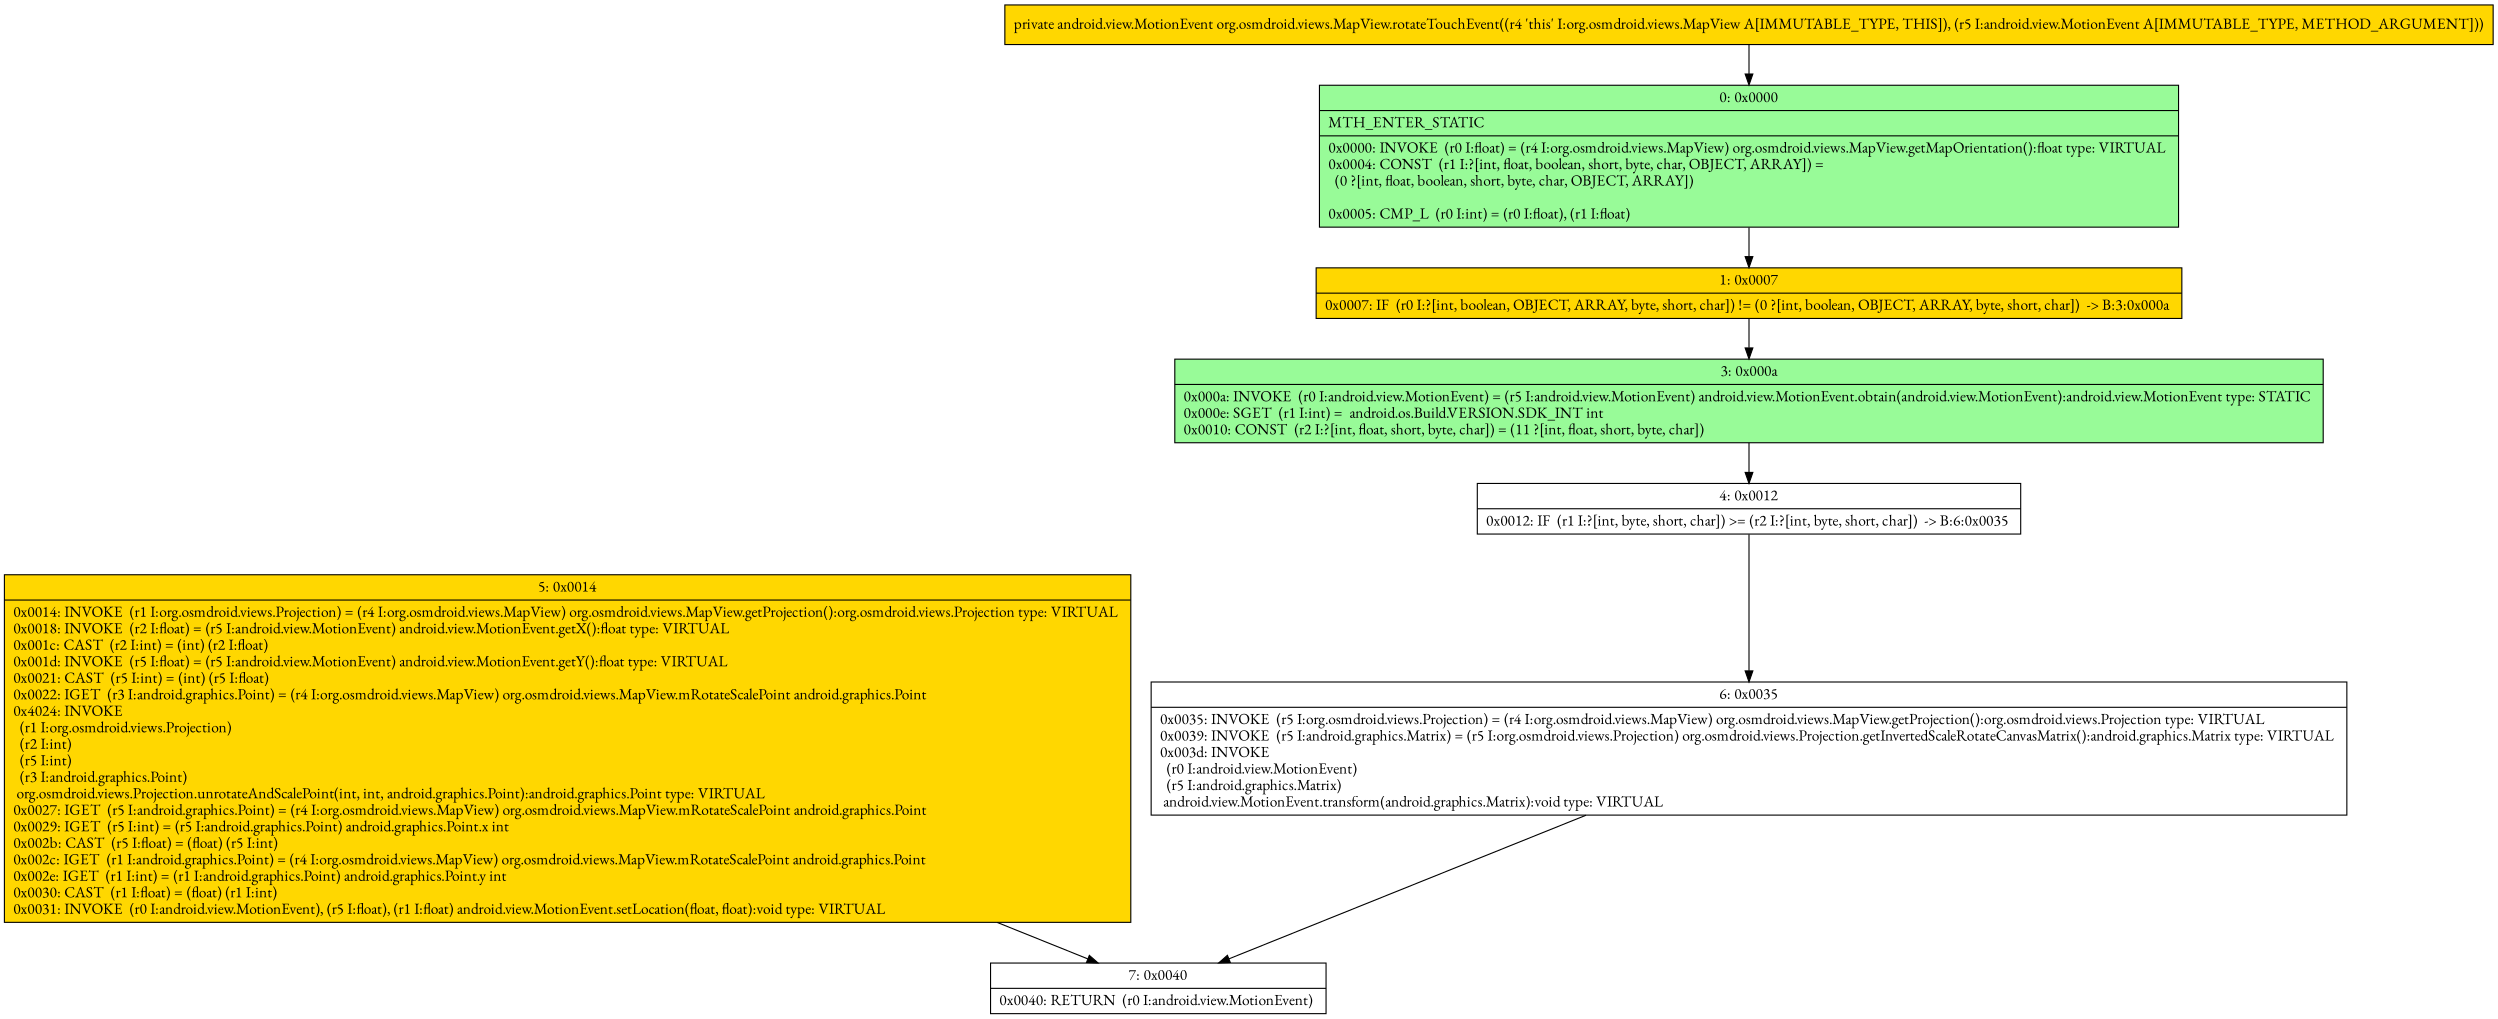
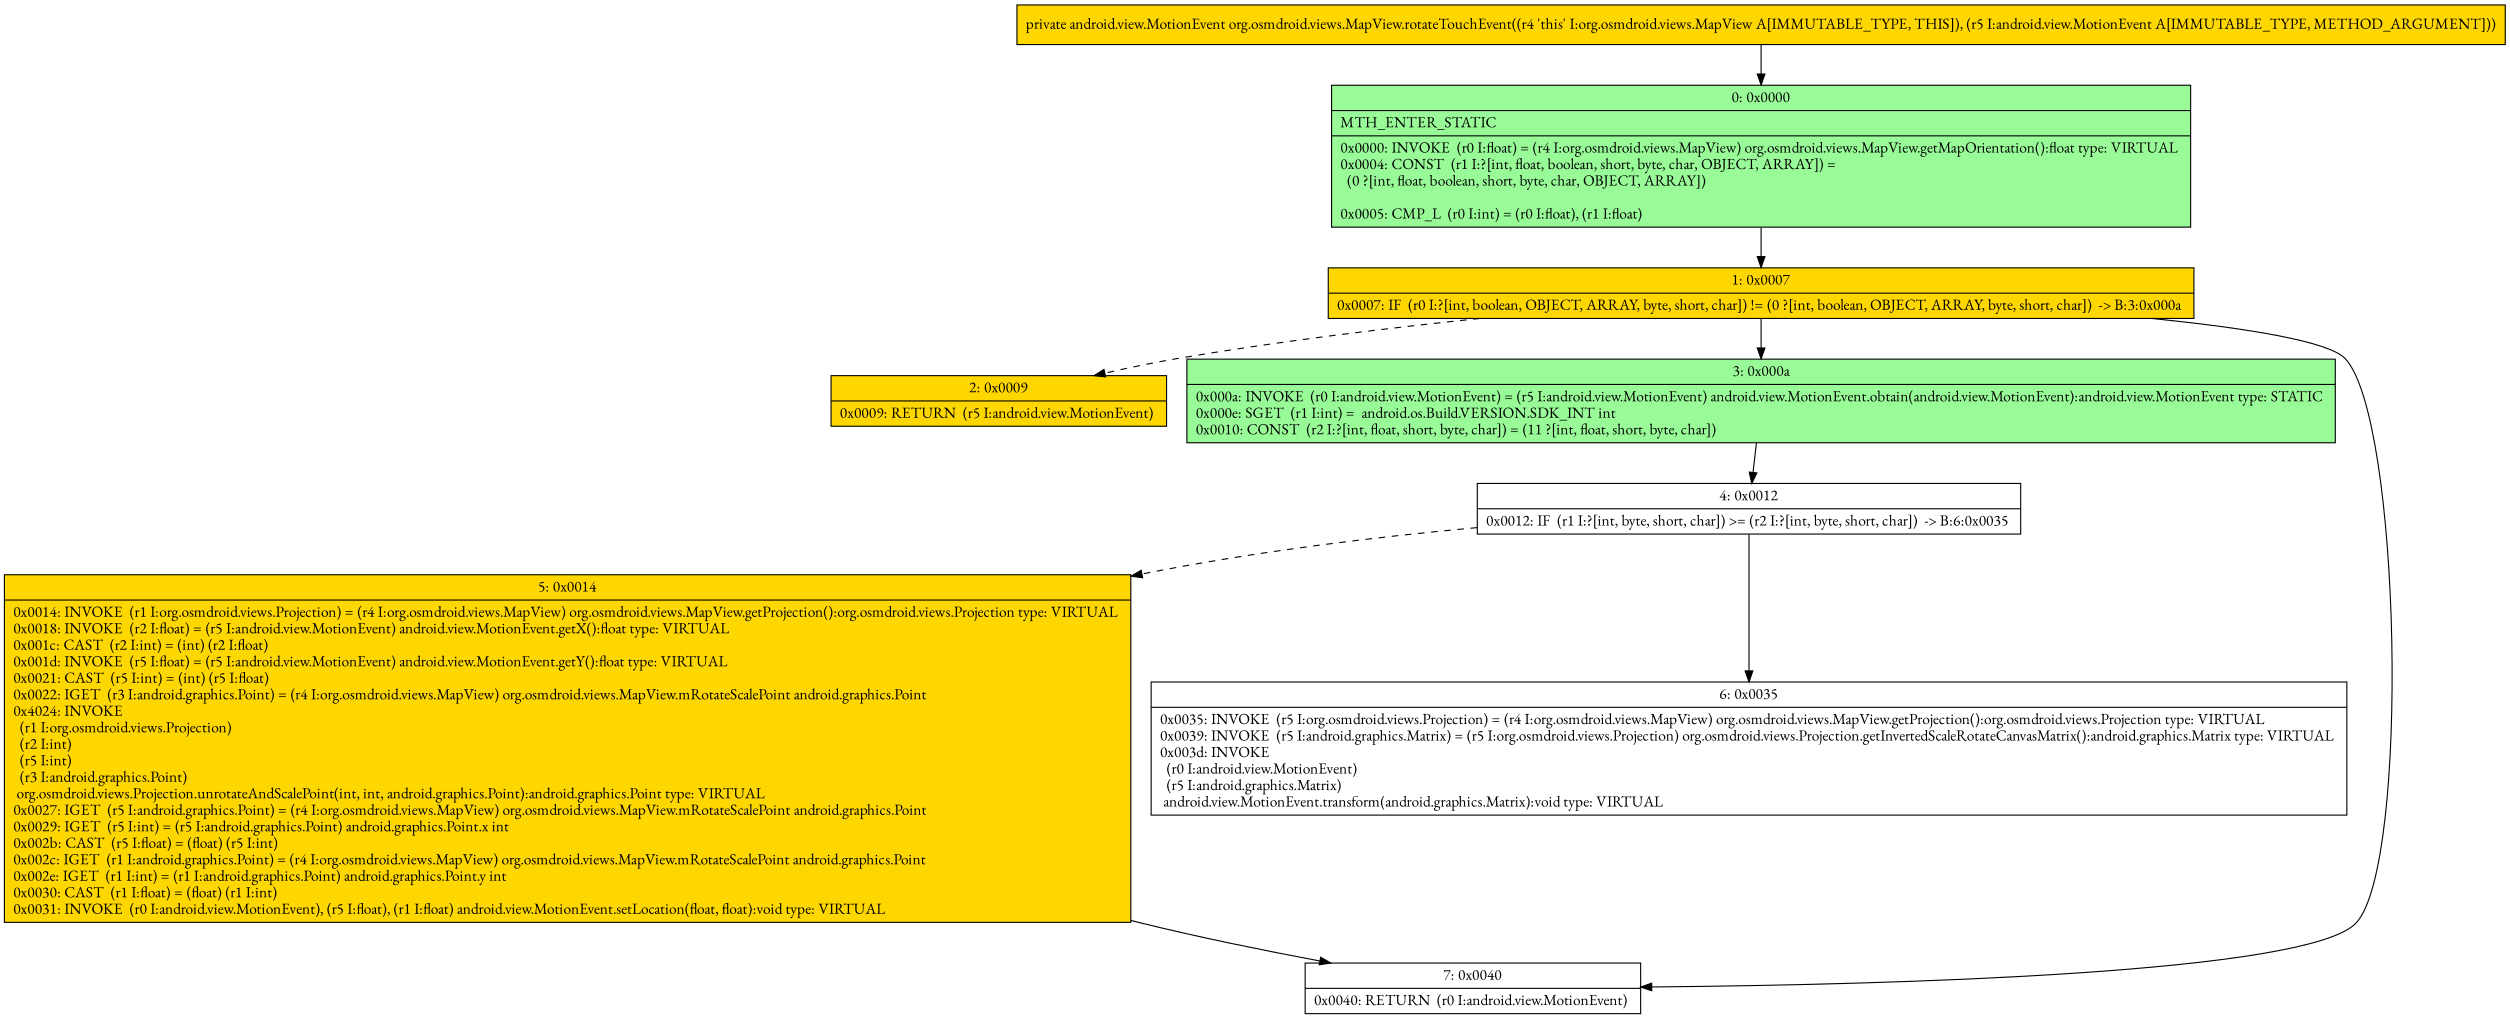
none -> (999, 401)
none -> (1309, 547)
(1408, 887) -> (2369, 894)
